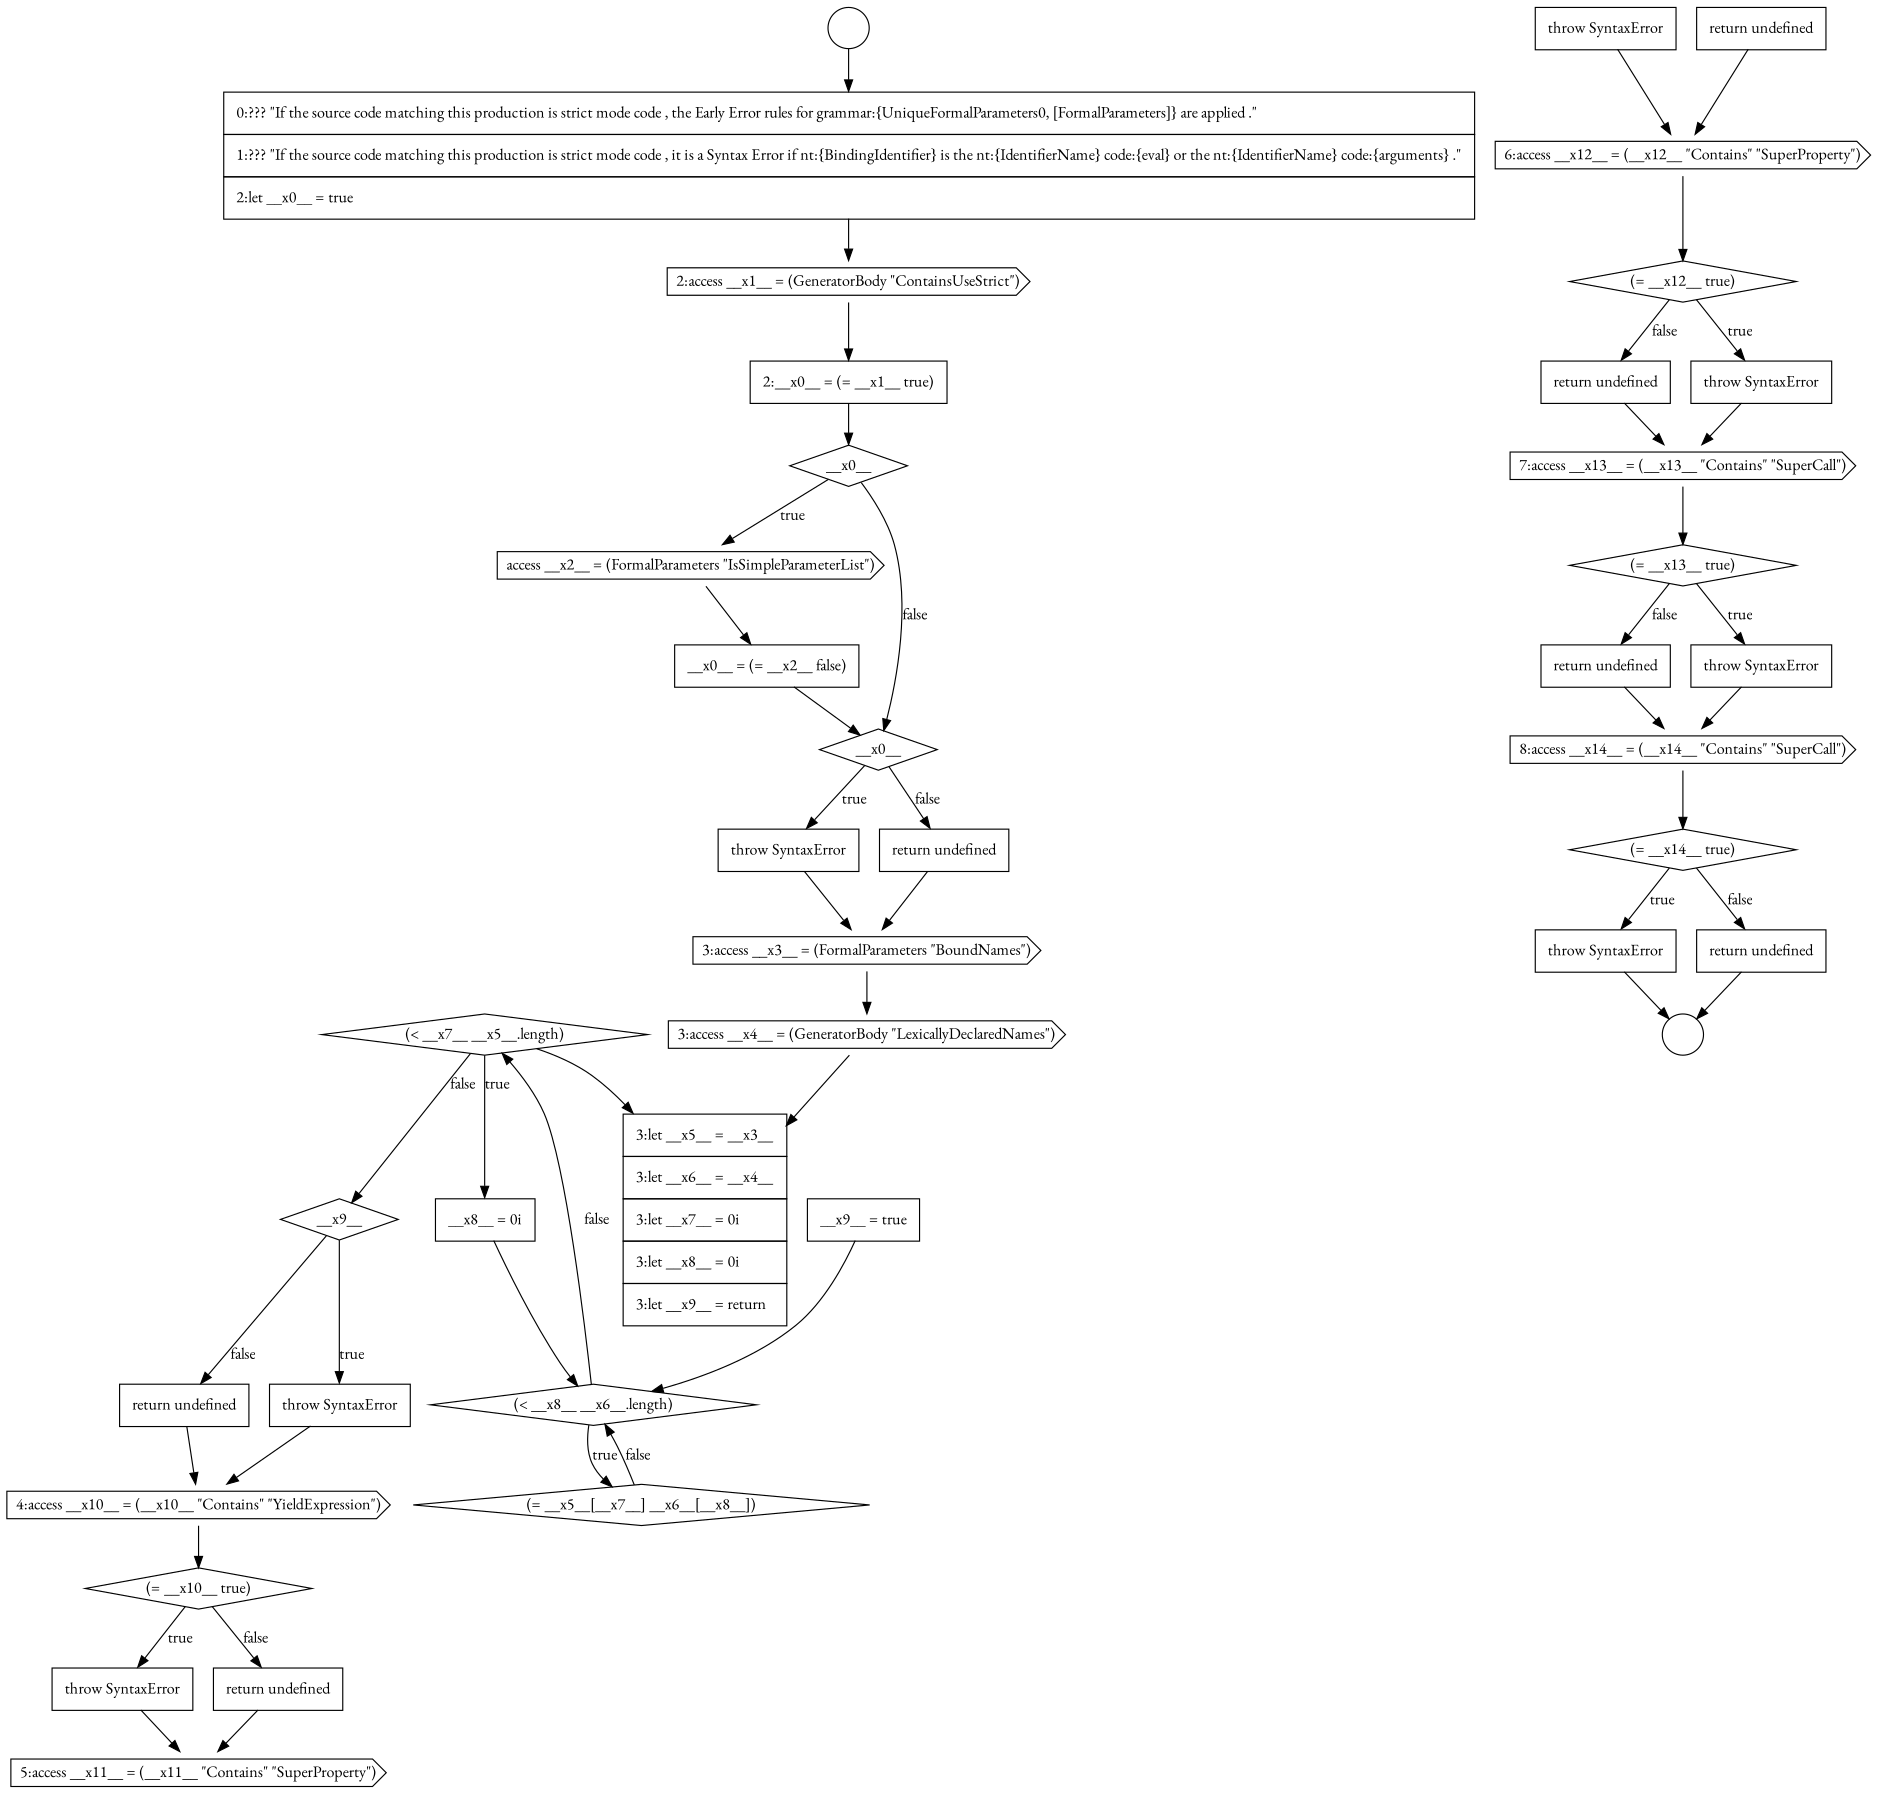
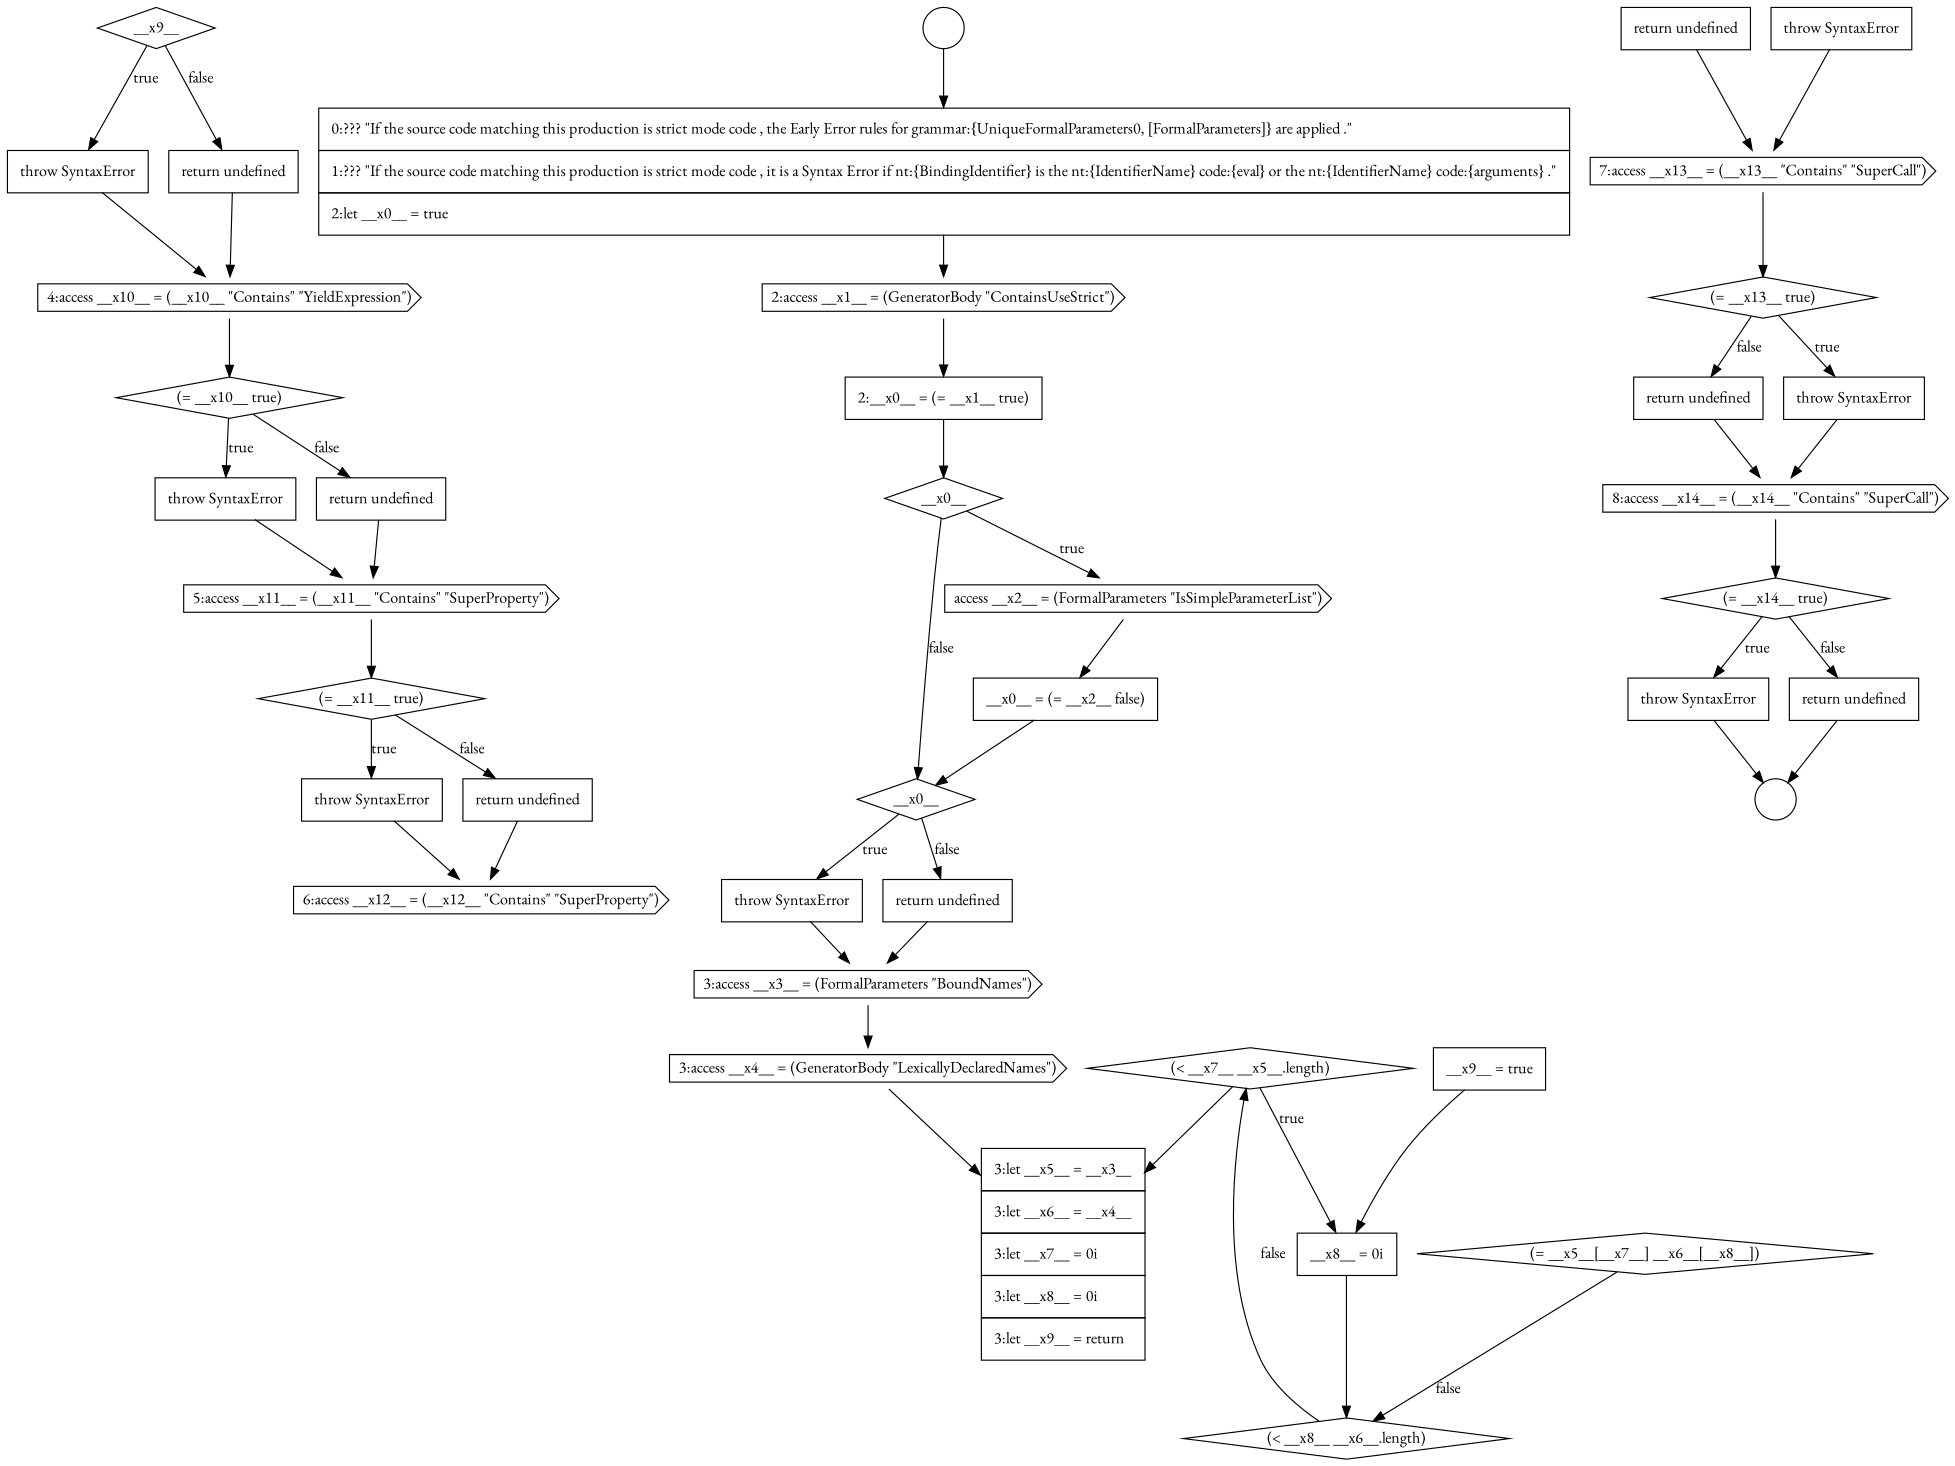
(1683, 282) -> none
none -> (371, 699)
(415, 1124) -> none
(778, 1338) -> (1405, 1150)
(589, 1454) -> none
